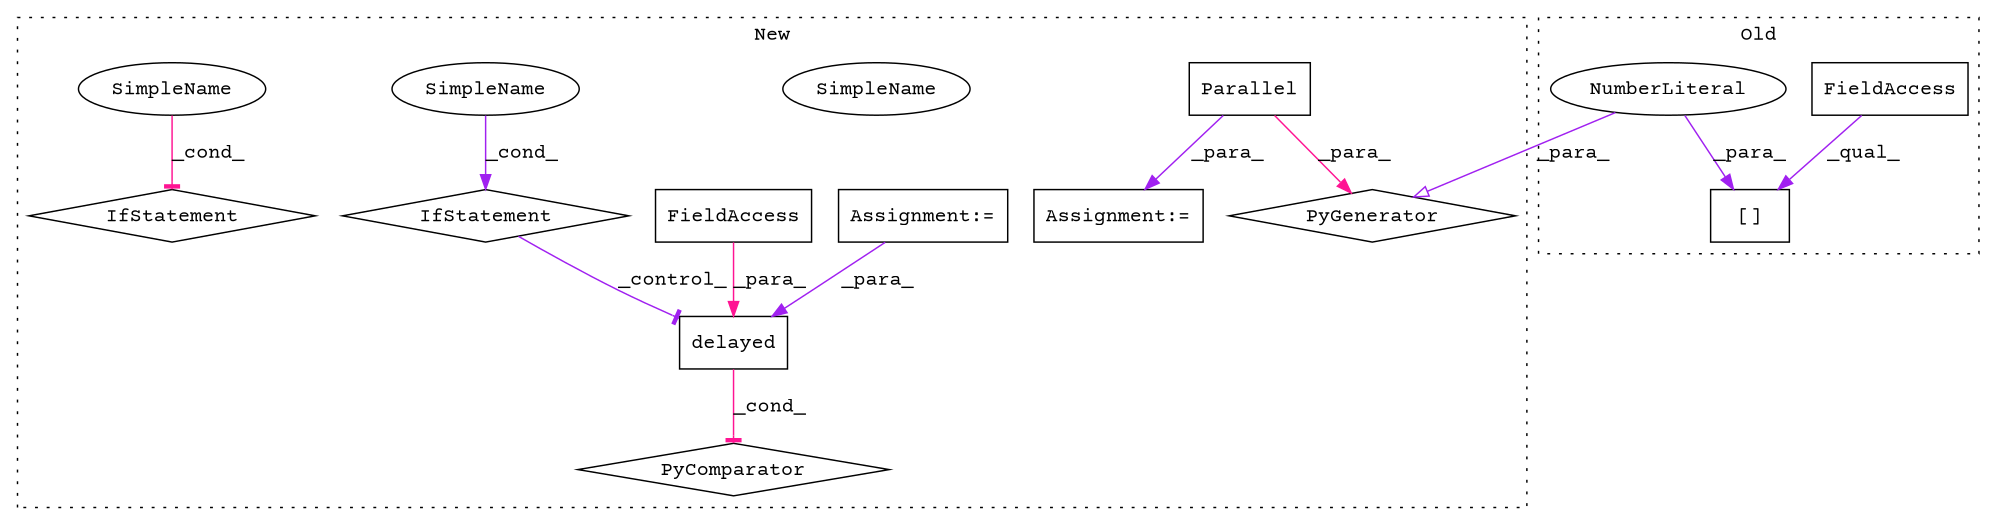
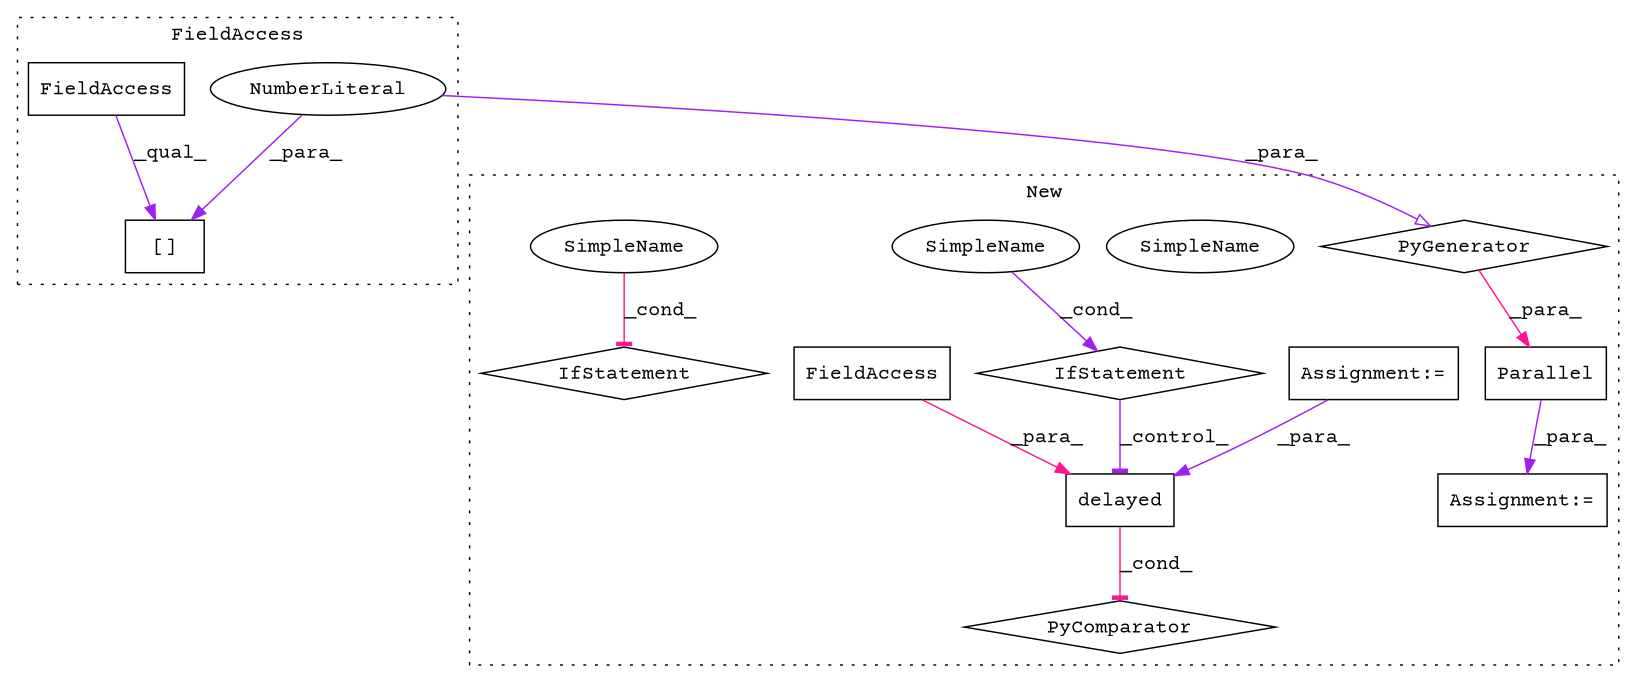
(1759, 34) -> (238, 34)
(1308, 149) -> (1500, 302)
